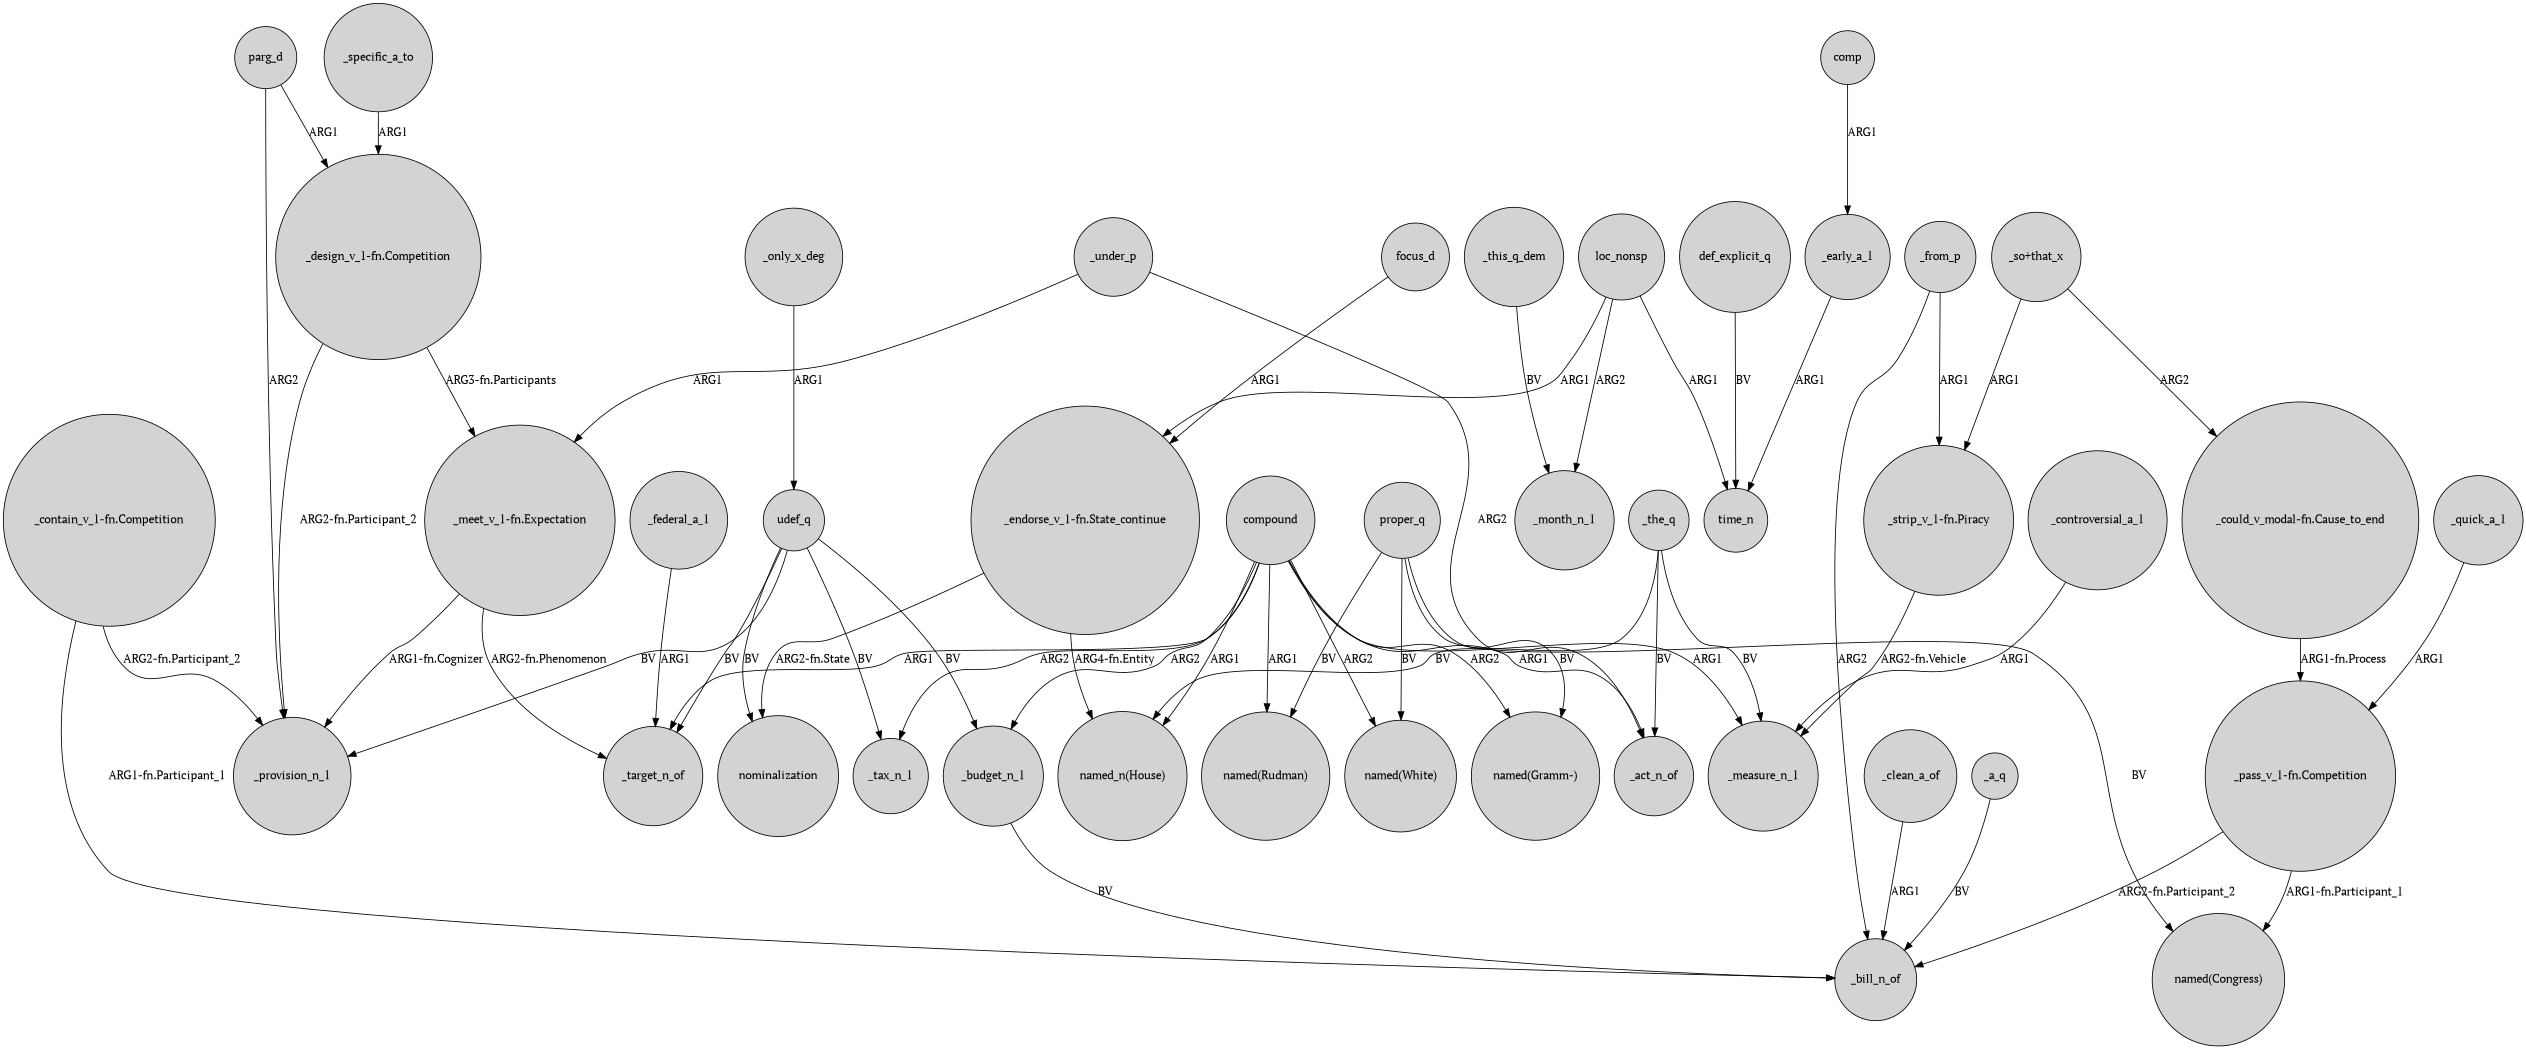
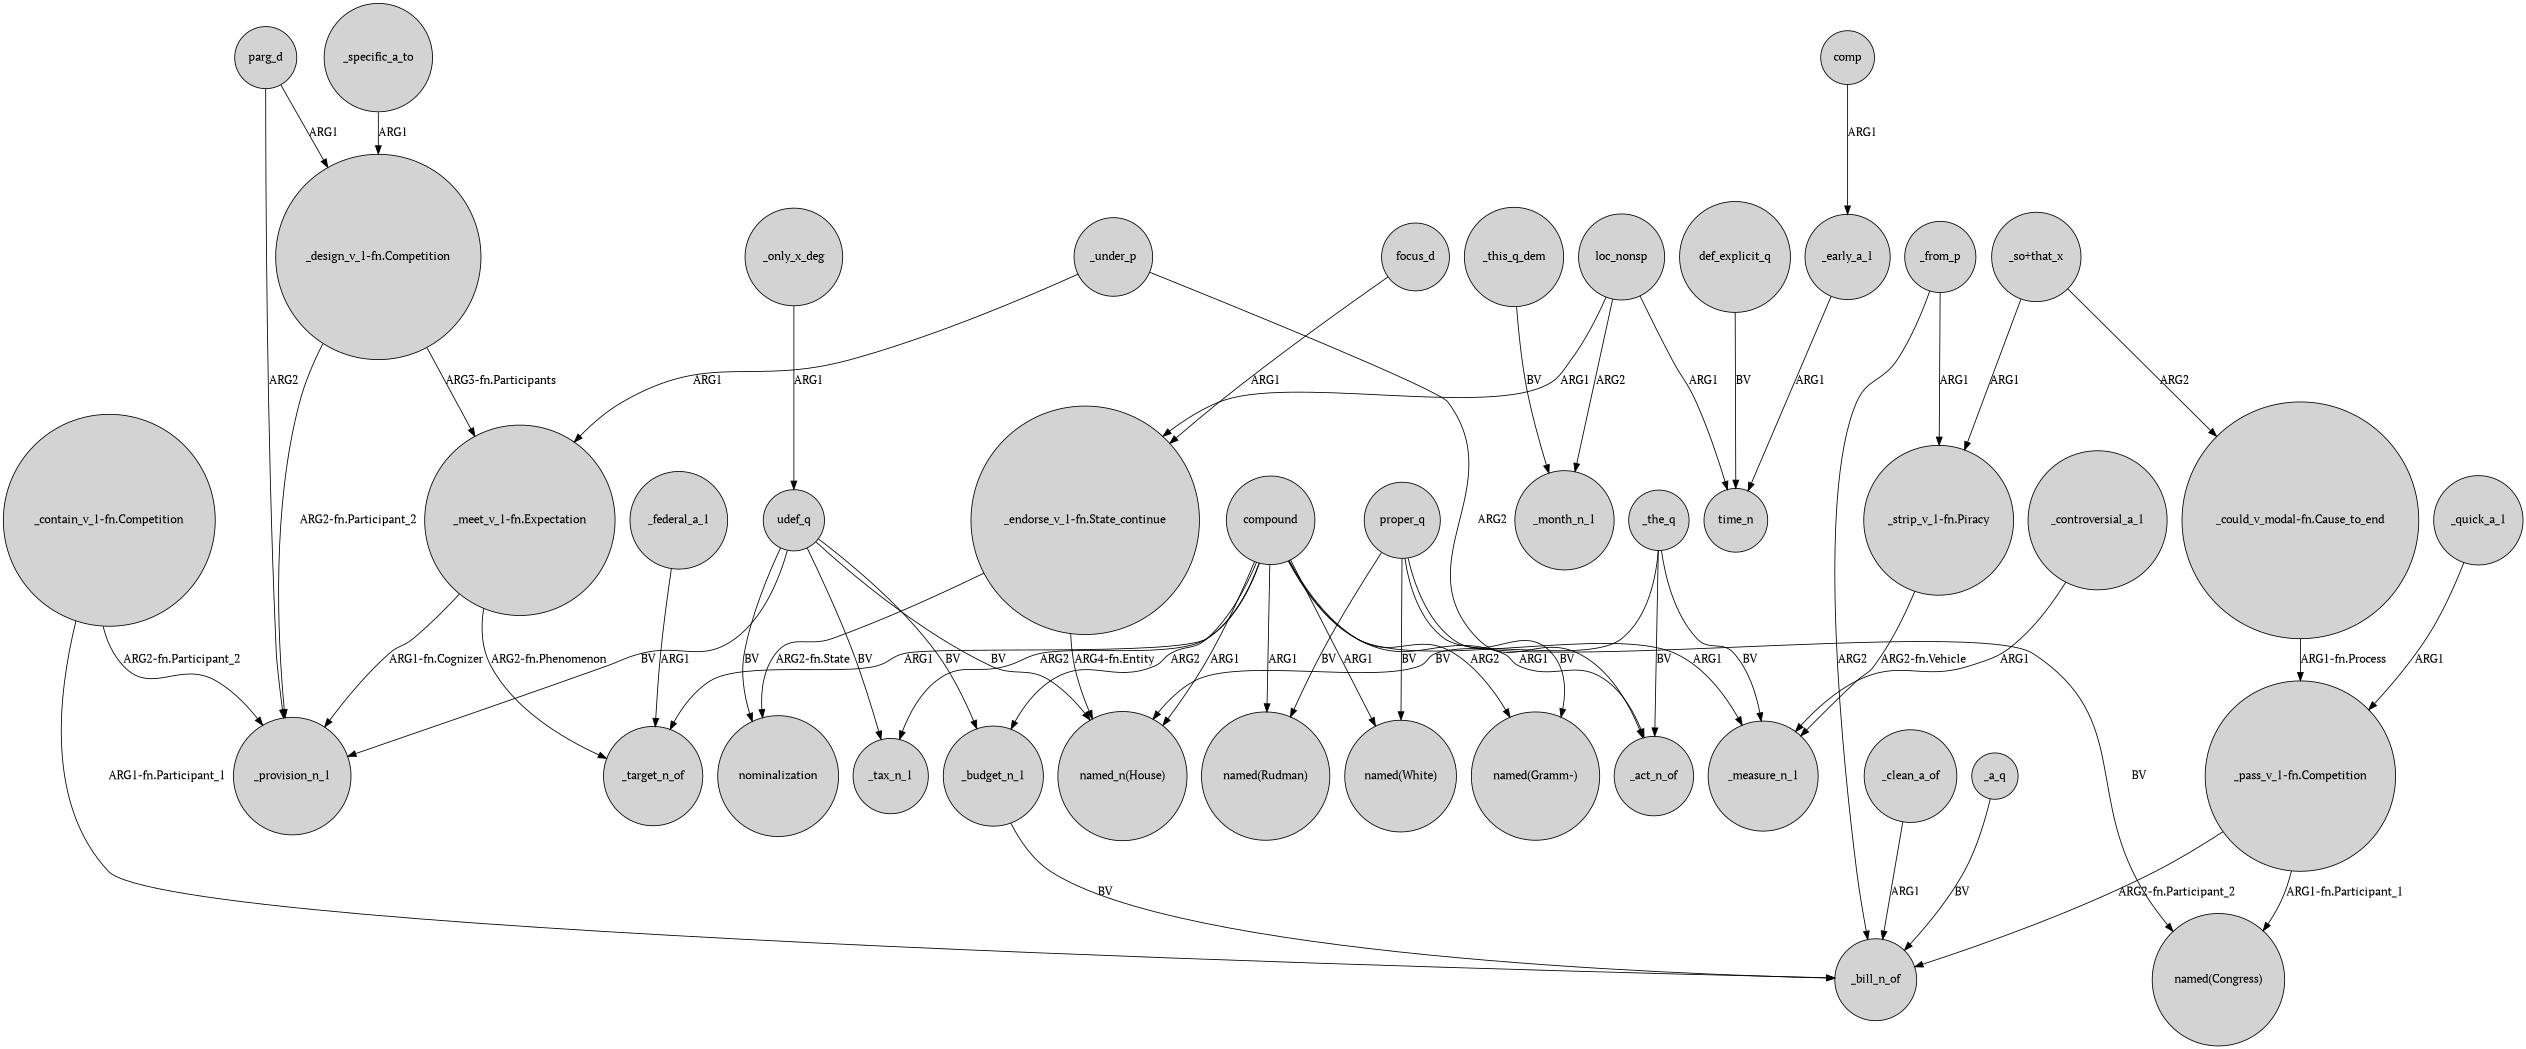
(726, 651) -> (945, 641)
(1358, 660) -> (1358, 660)
